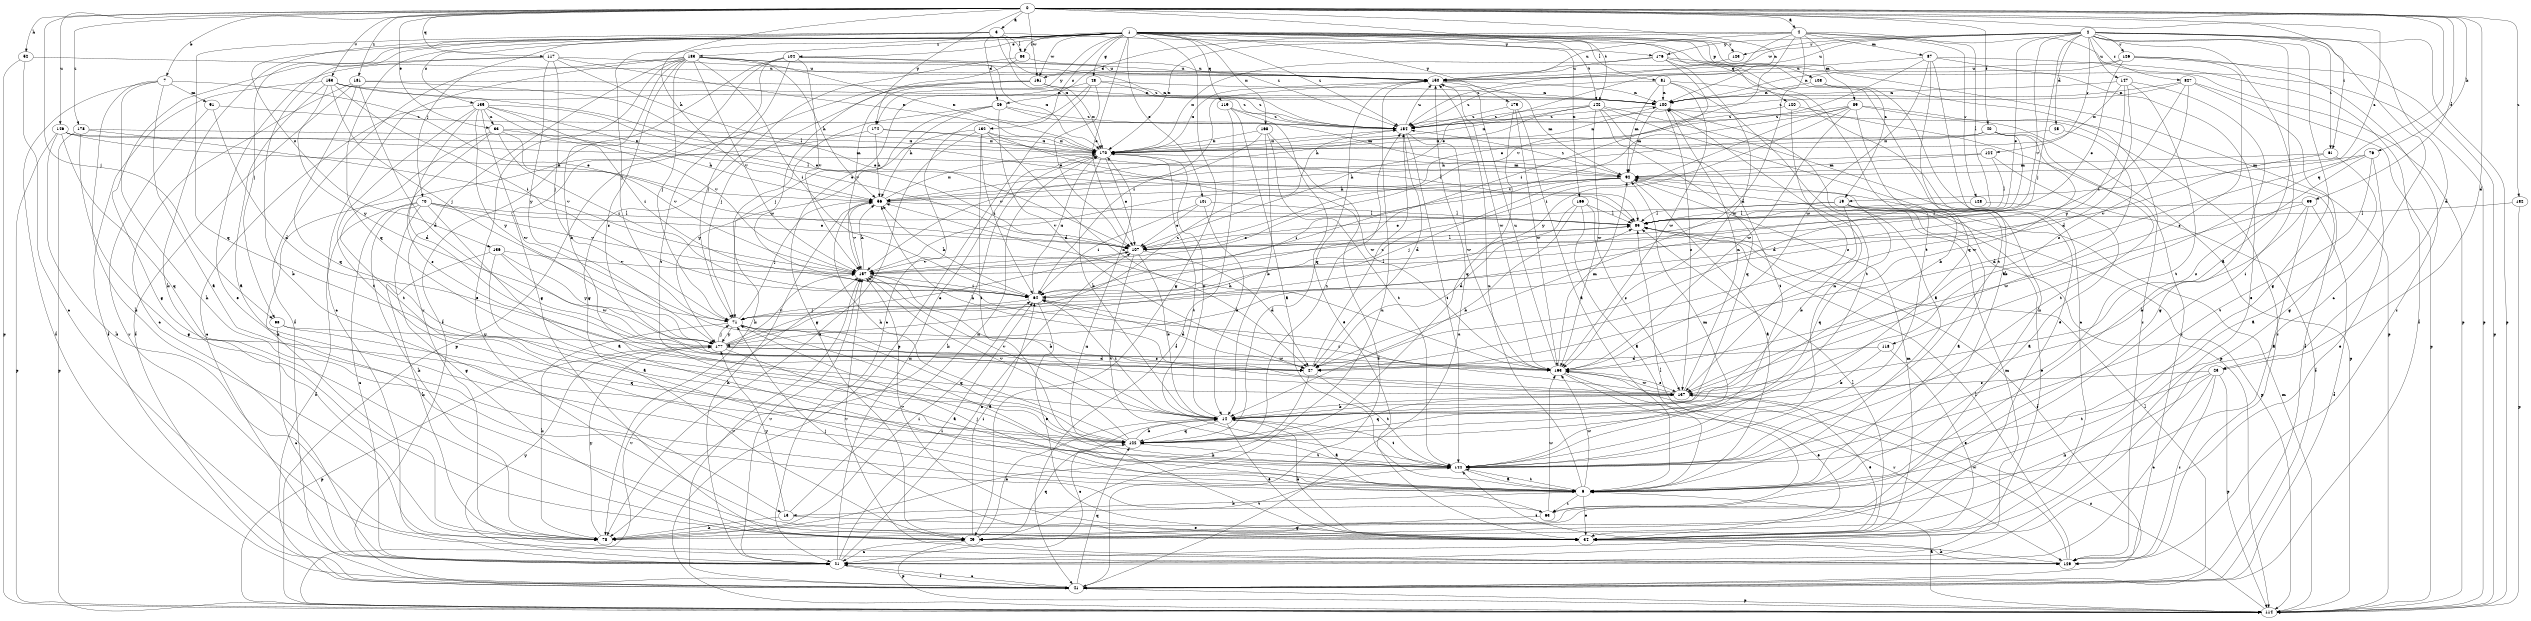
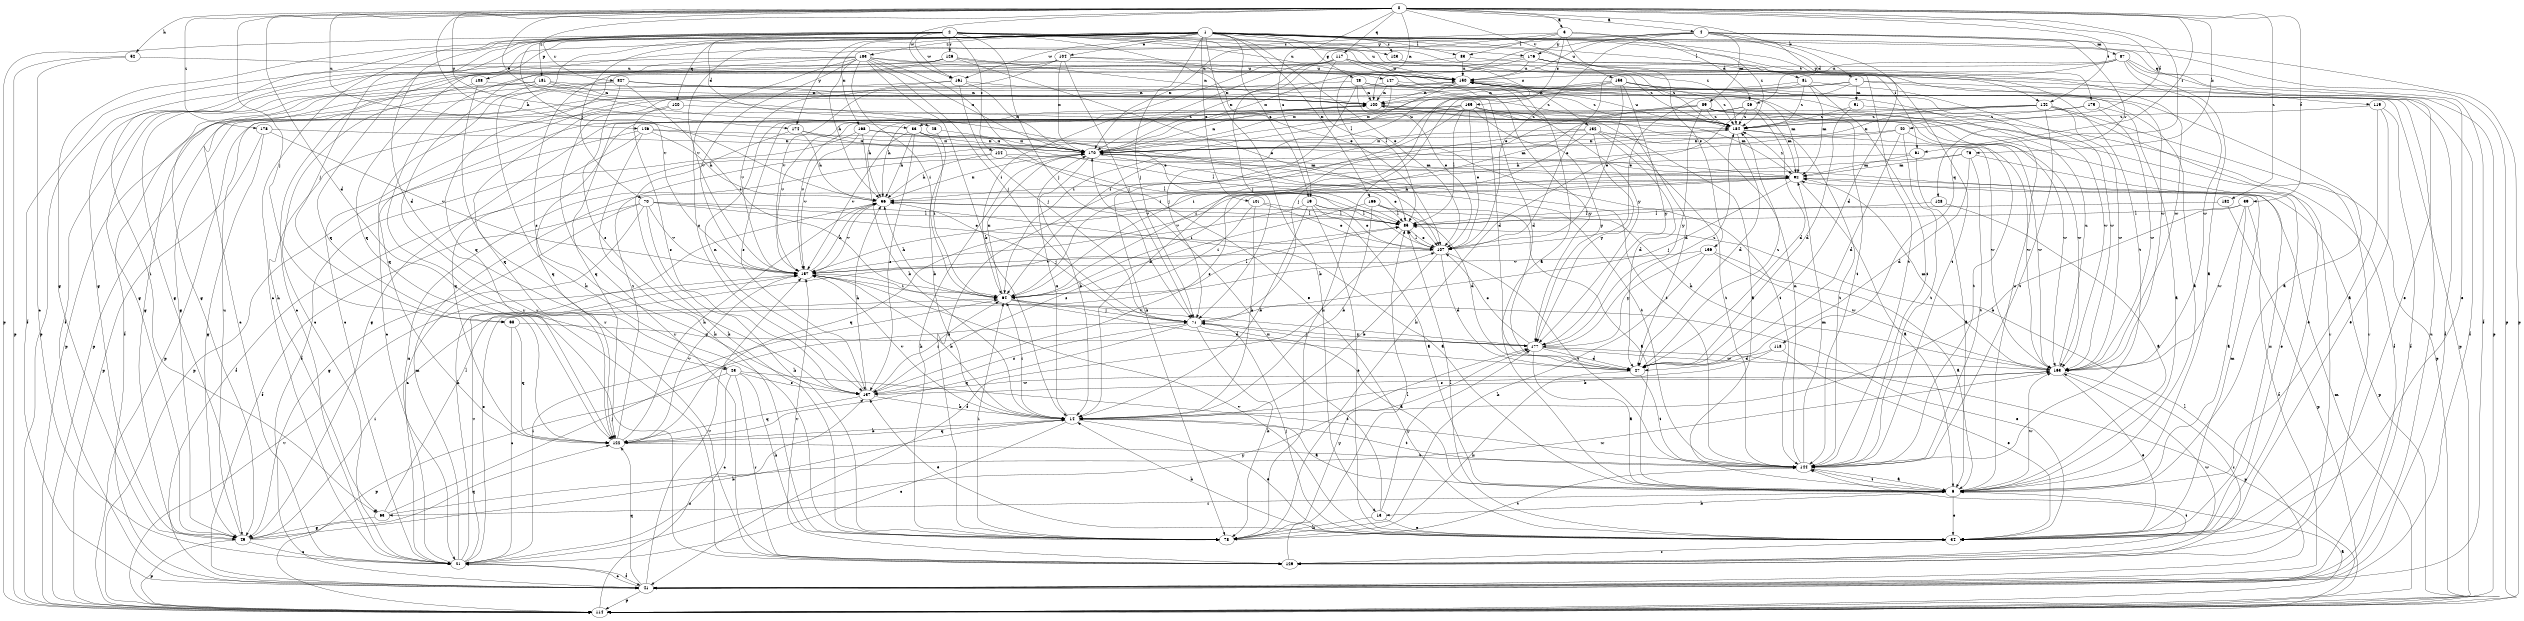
(1862, 527) -> (1276, 529)
(1941, 552) -> (1662, 552)
